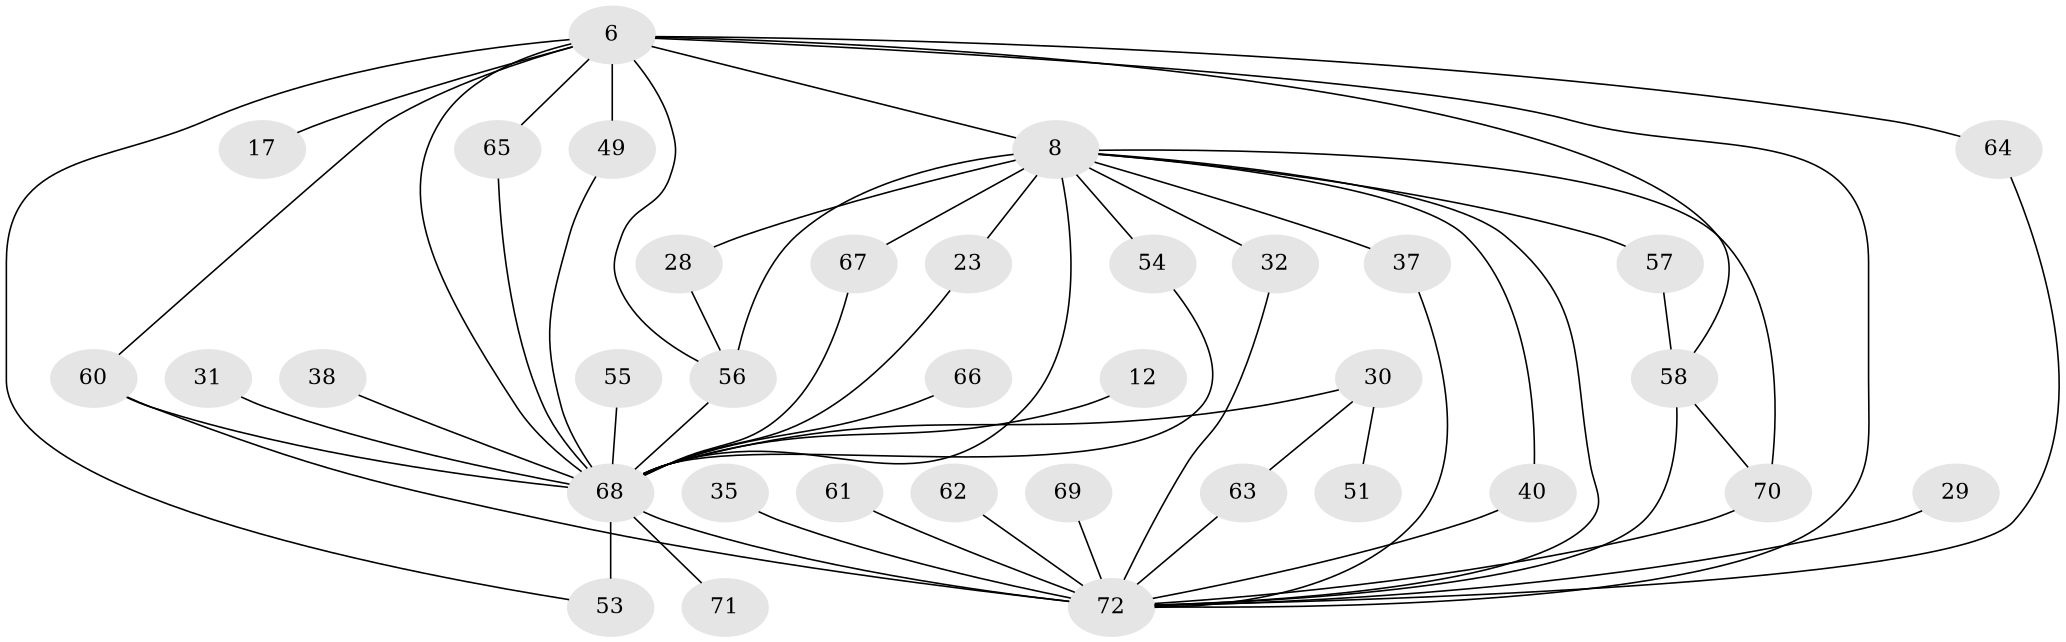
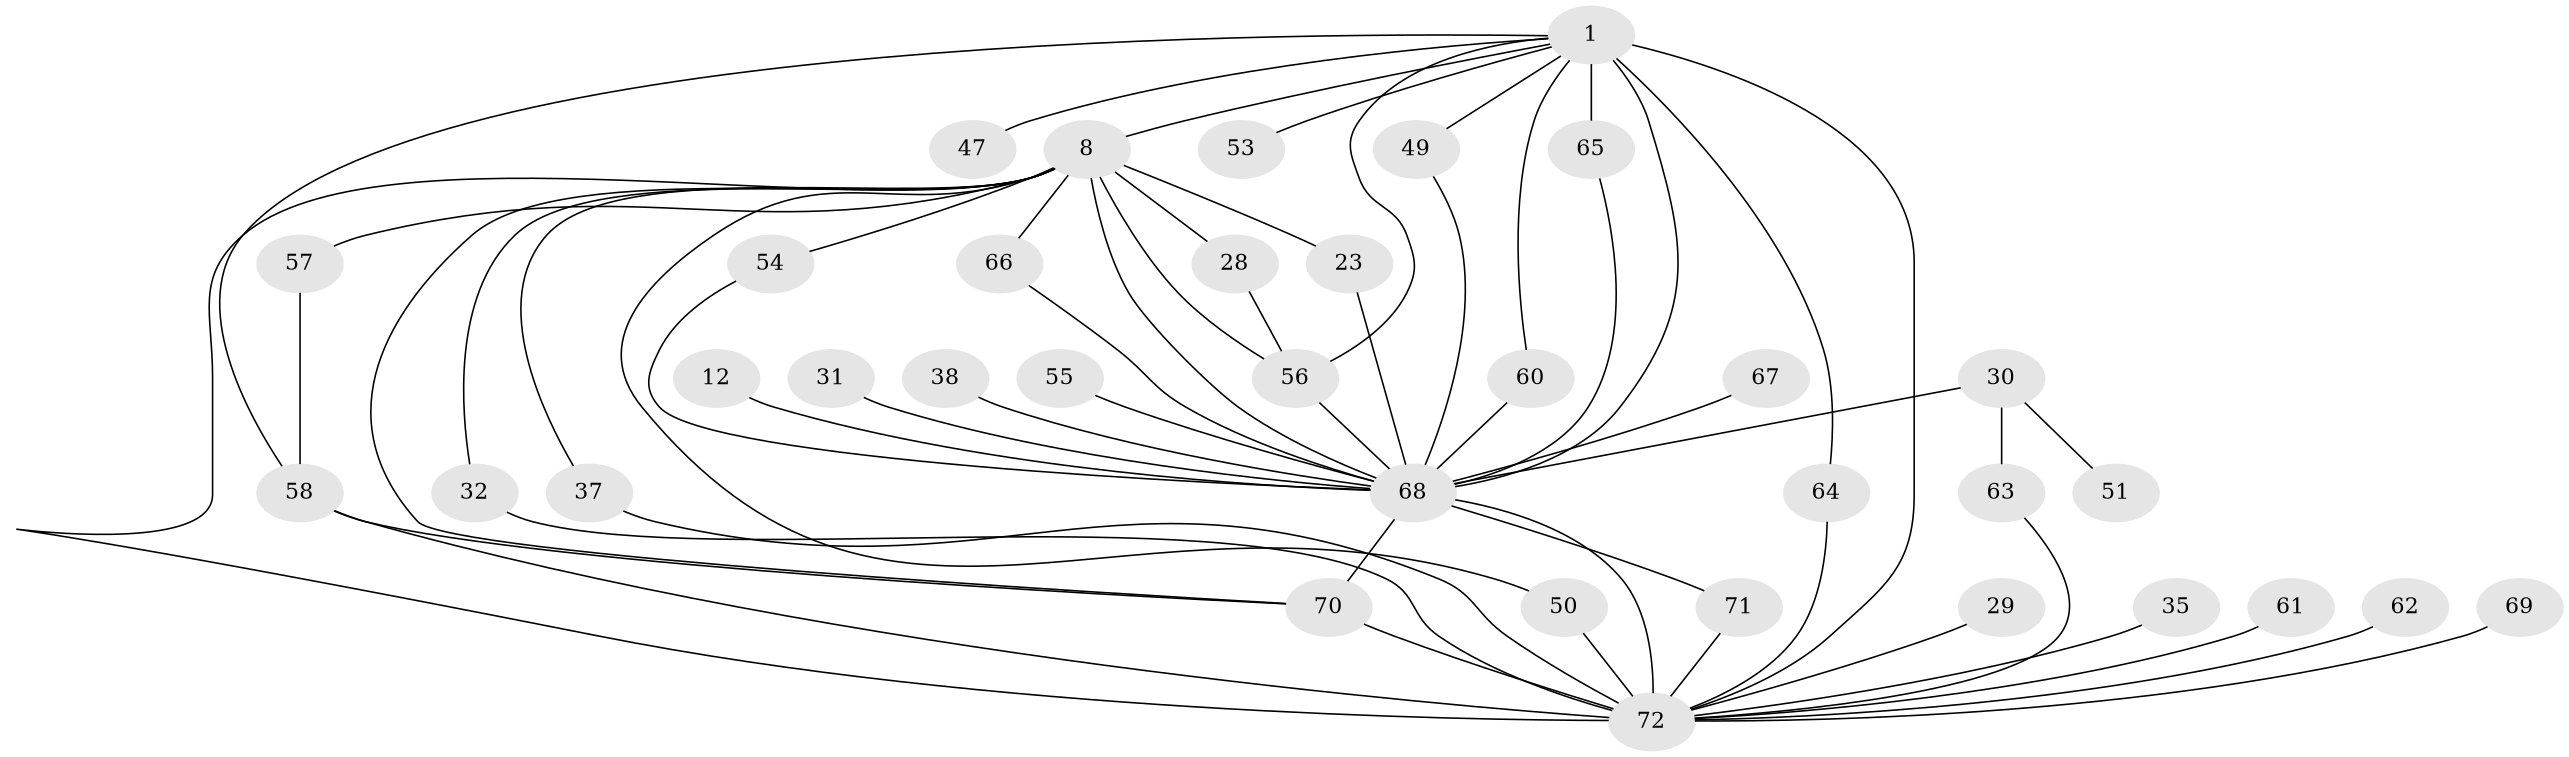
(612, 35) -> (1591, 35)
(262, 149) -> (973, 149)
(955, 207) -> (1043, 207)
(1533, 493) -> (1564, 607)
(591, 529) -> (1695, 665)
(611, 550) -> (1376, 544)
